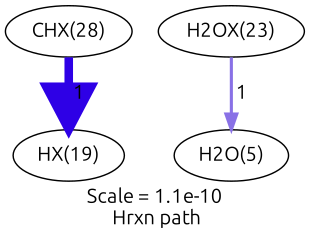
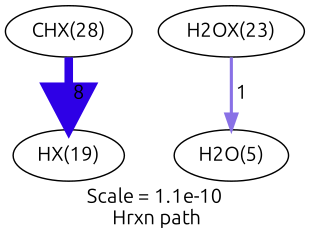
(77, 93) -> (77, 93)
